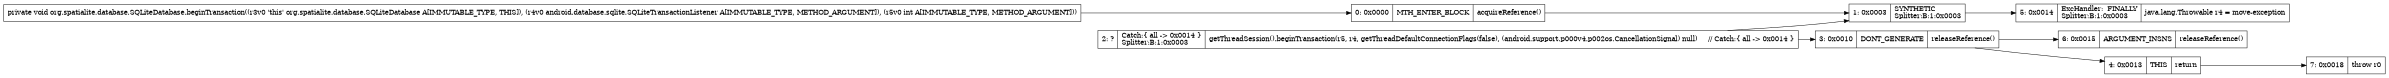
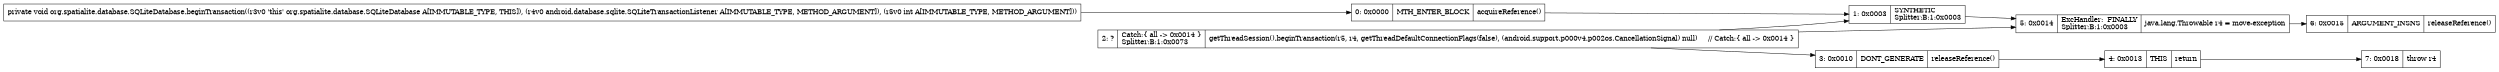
none -> (1905, 30)
(2026, 39) -> (2295, 24)
(1155, 43) -> (1155, 42)
(2367, 65) -> (2422, 59)
